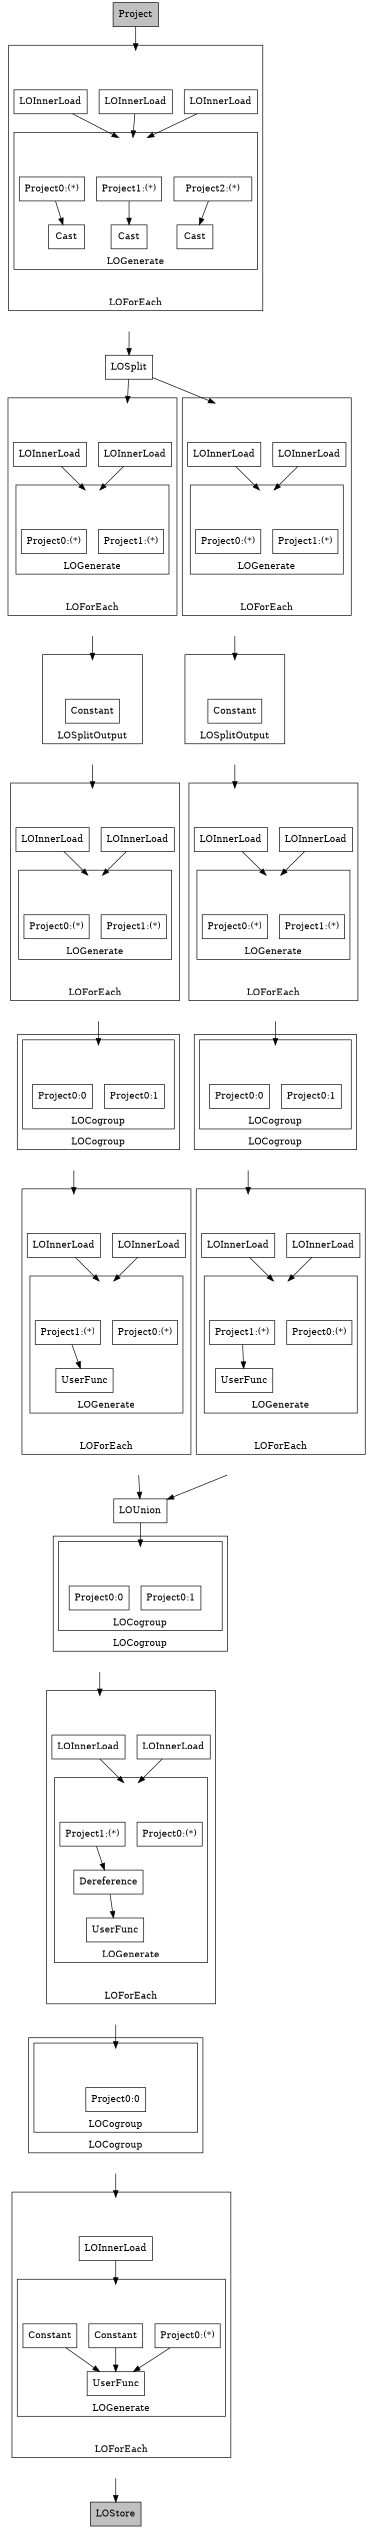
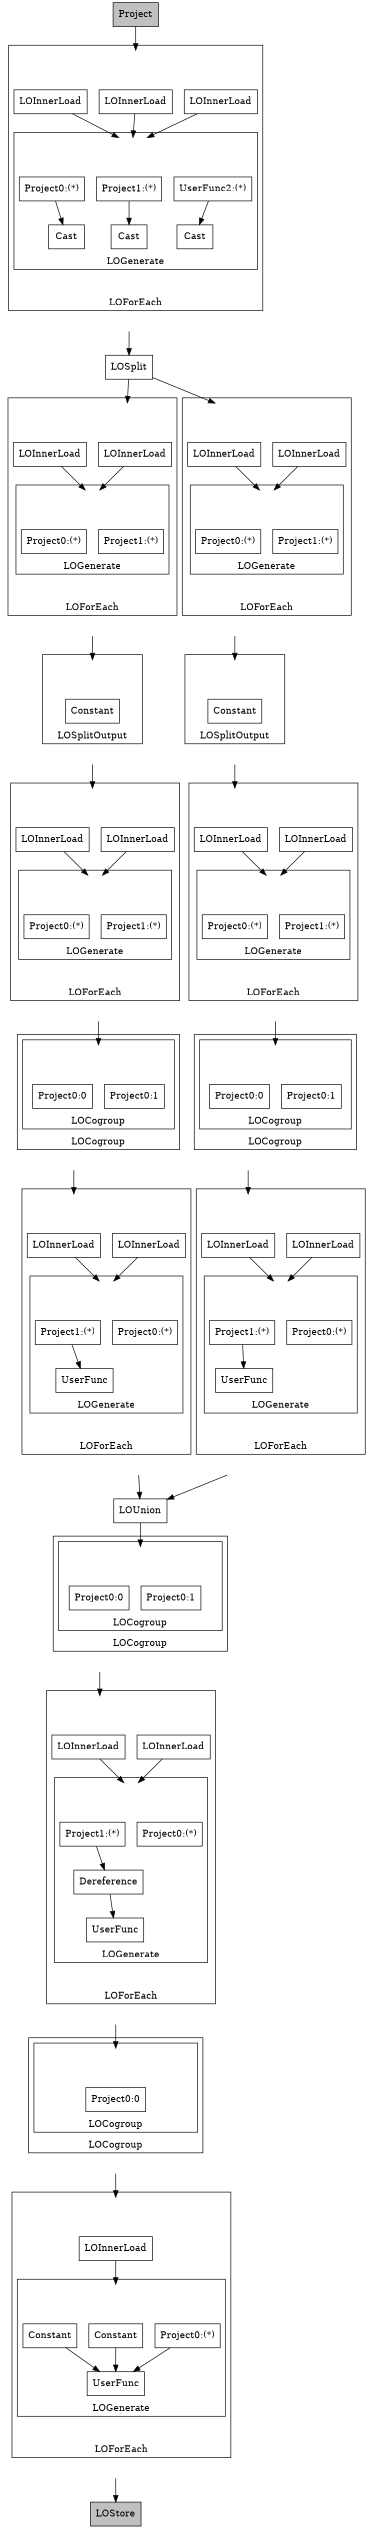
(213, 189) -> (213, 189)
